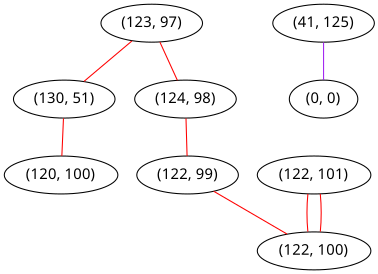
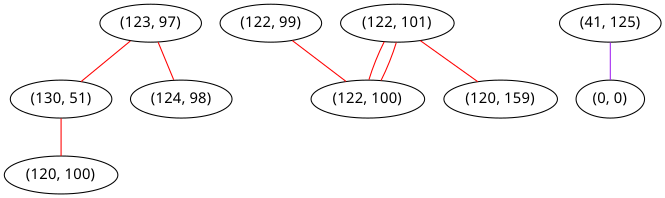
none -> (501, 99)
(187, 137) -> none
